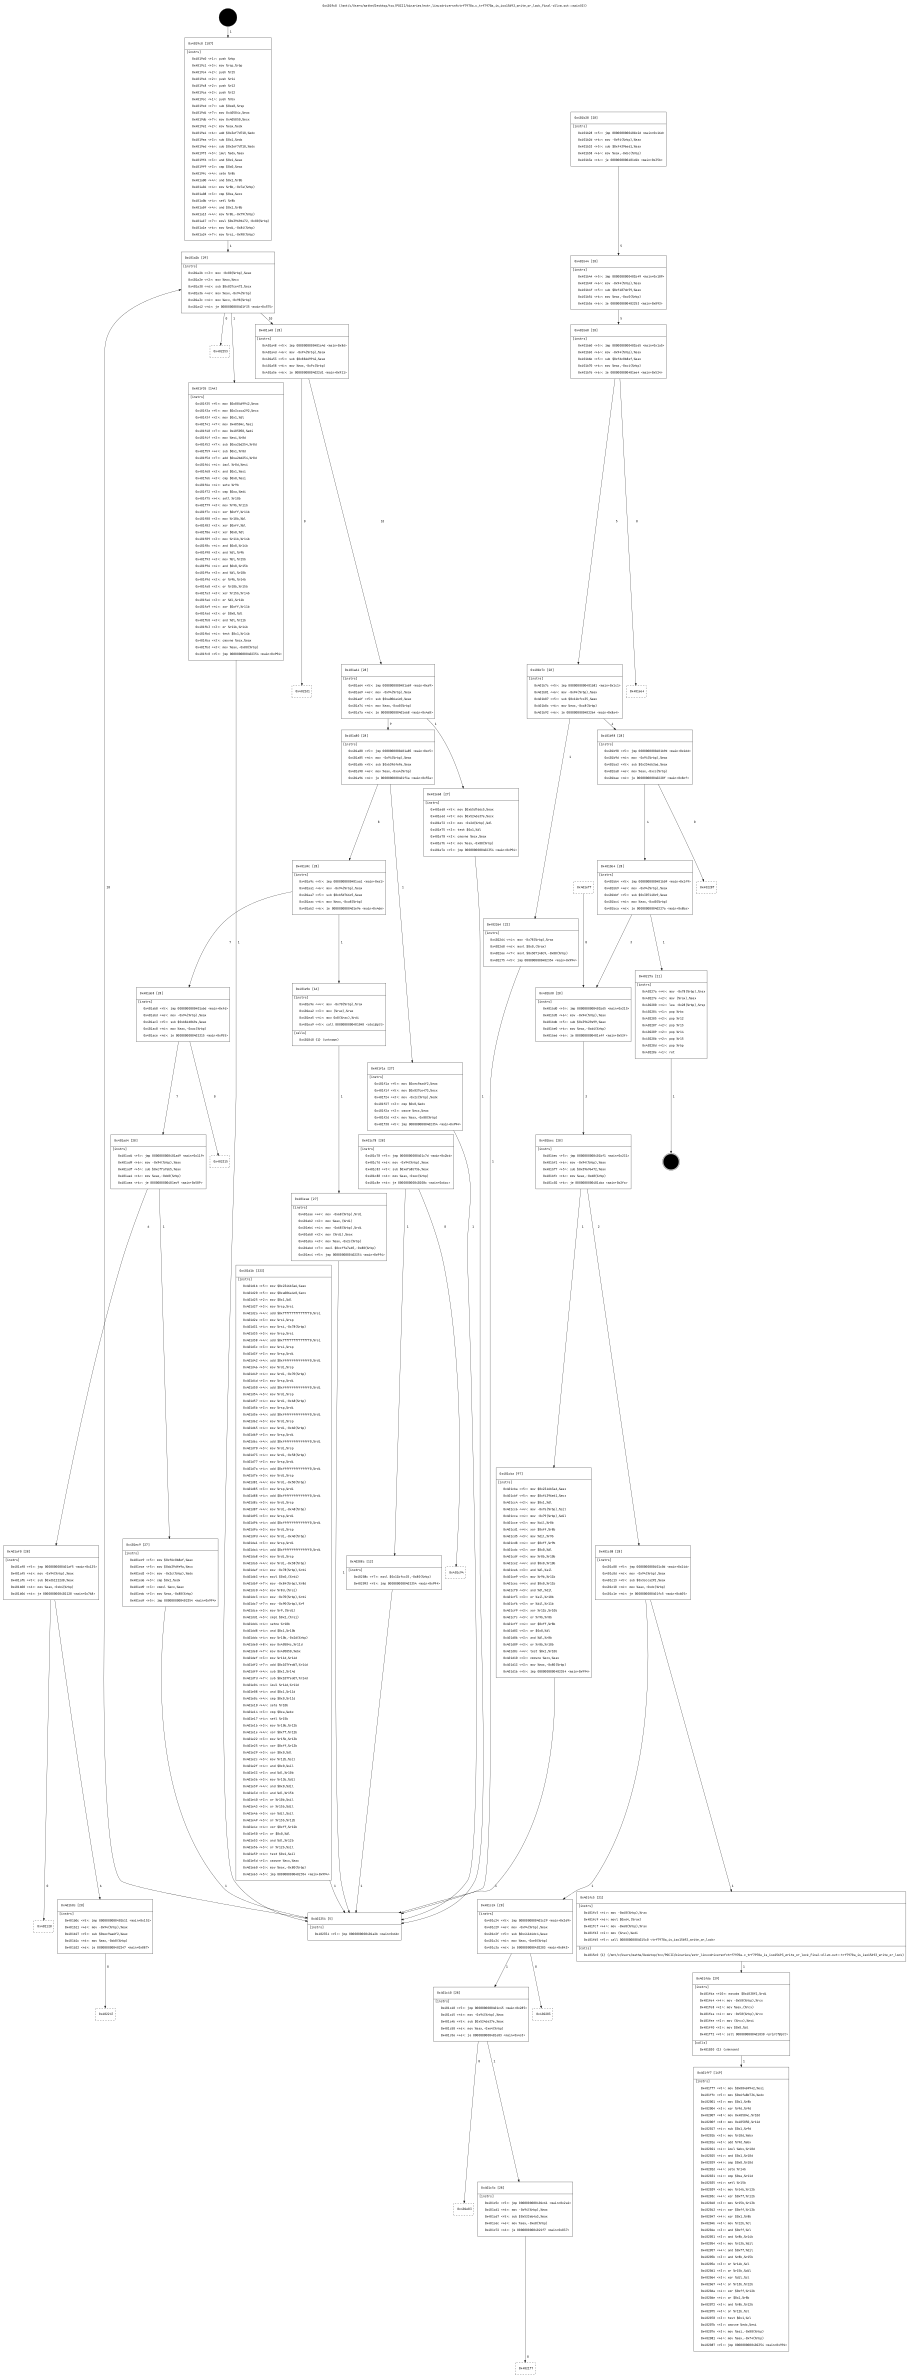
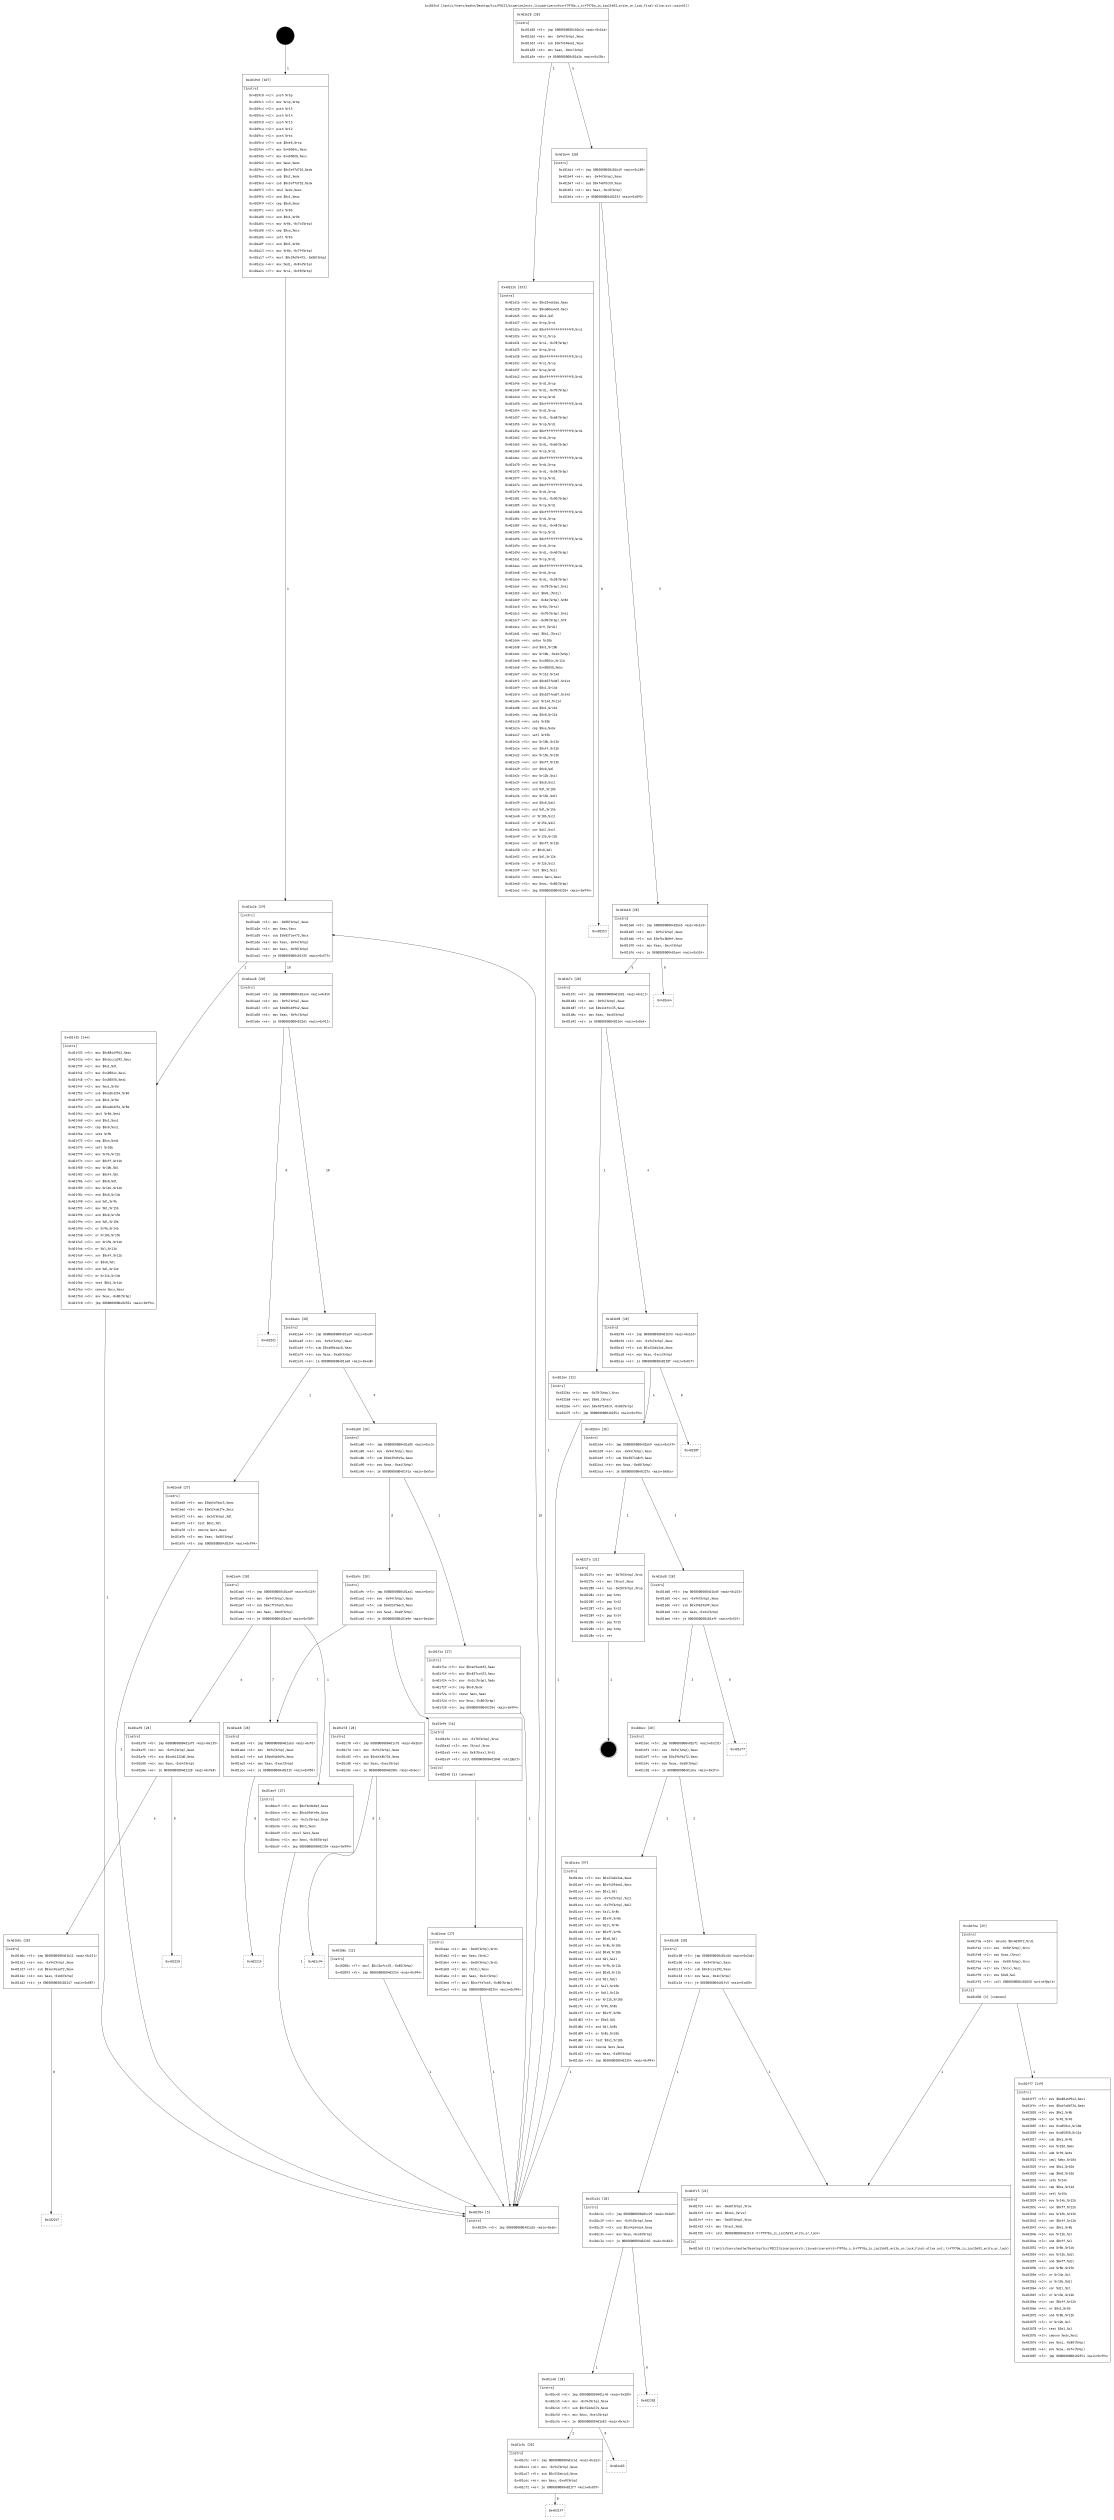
none -> (539, 171)
(223, 328) -> (599, 563)
(583, 939) -> (719, 1683)
(171, 1087) -> (270, 1672)
(741, 1966) -> (926, 2093)
